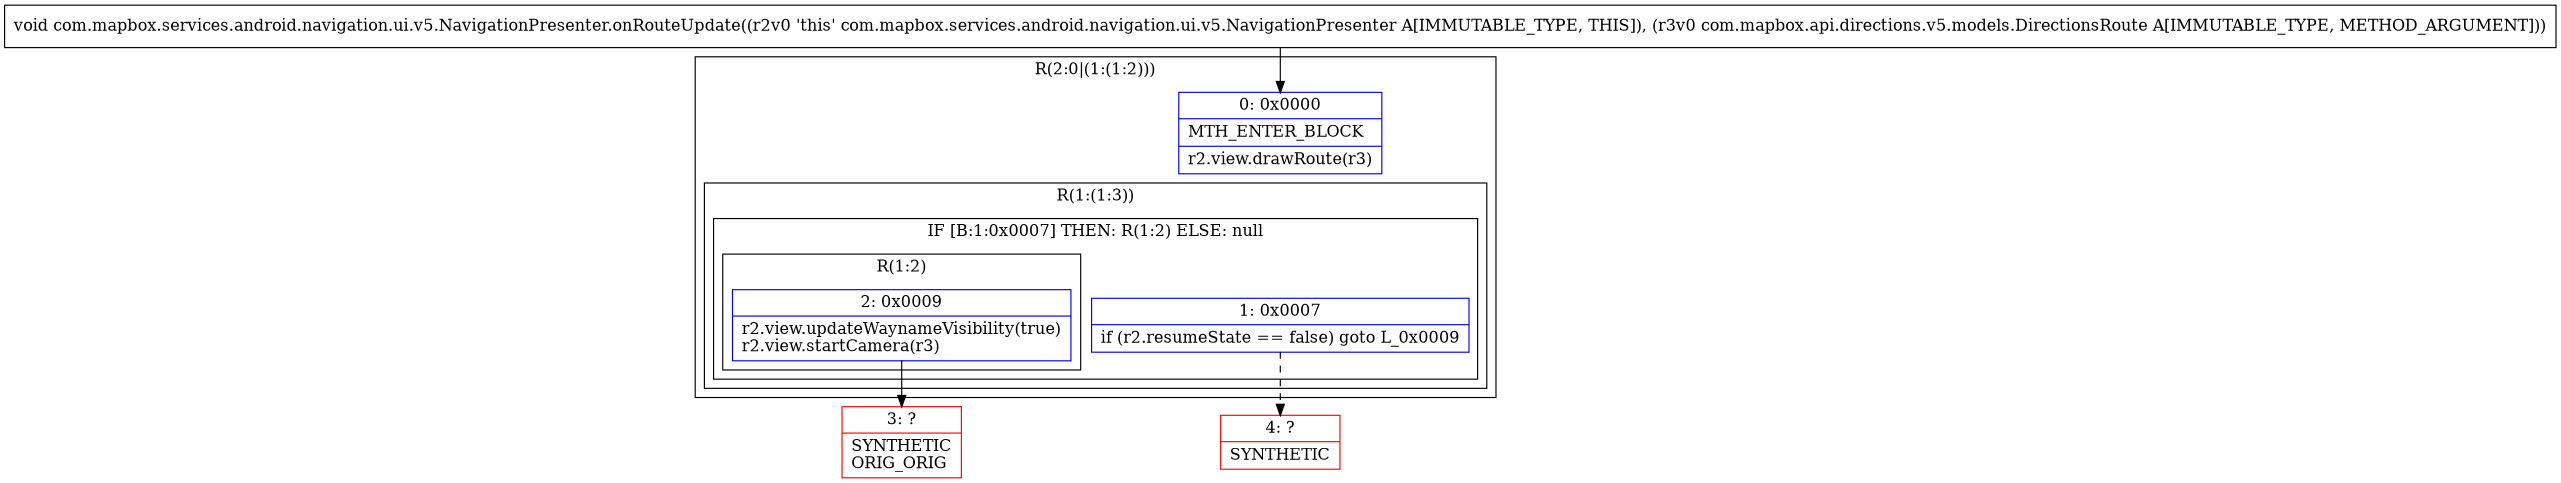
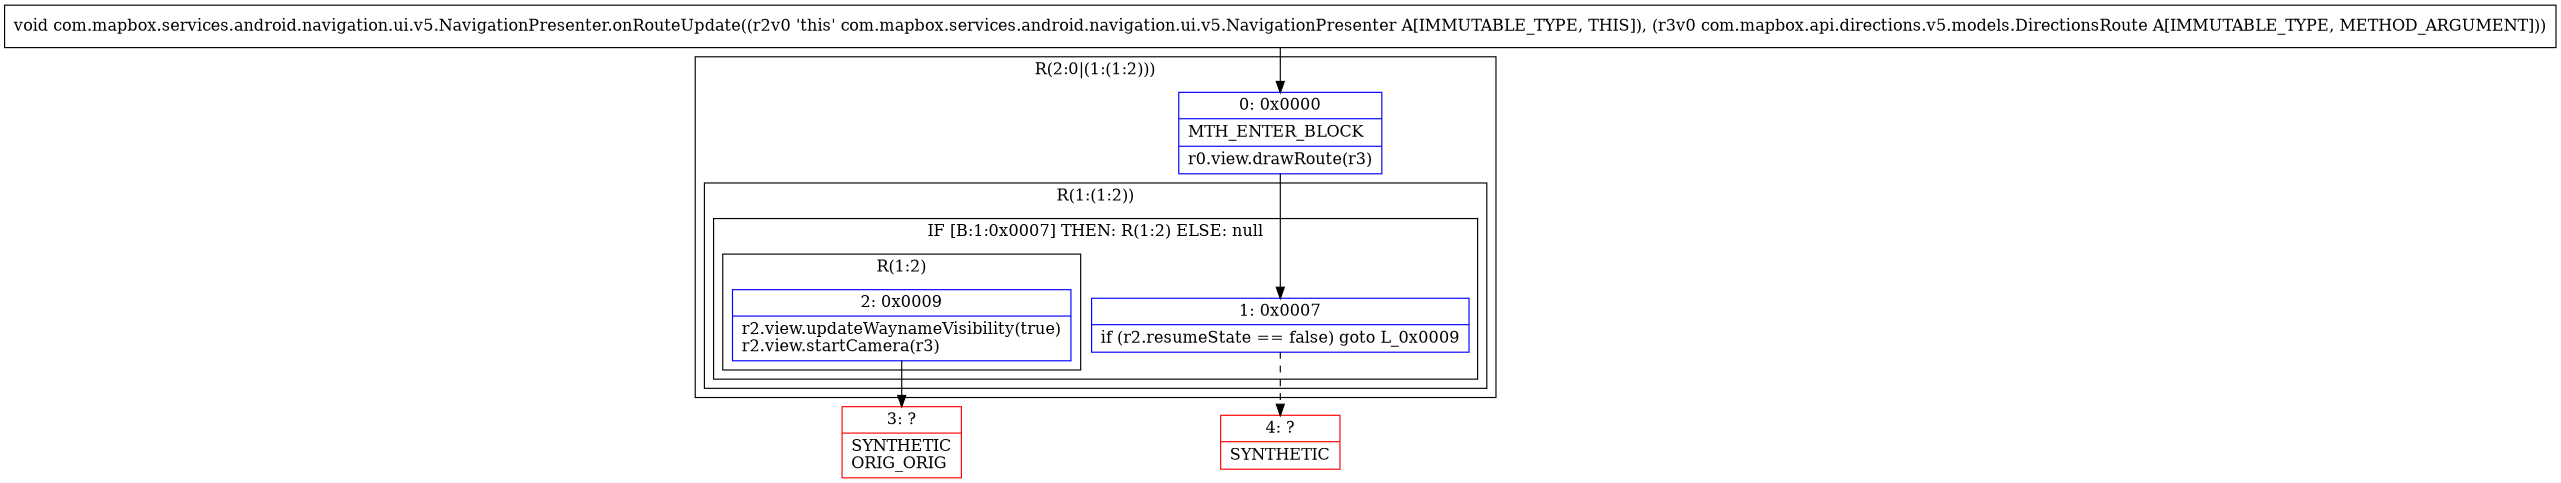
(1280, 159) -> (1280, 159)
(1096, 196) -> (1096, 196)
none -> (1280, 230)
